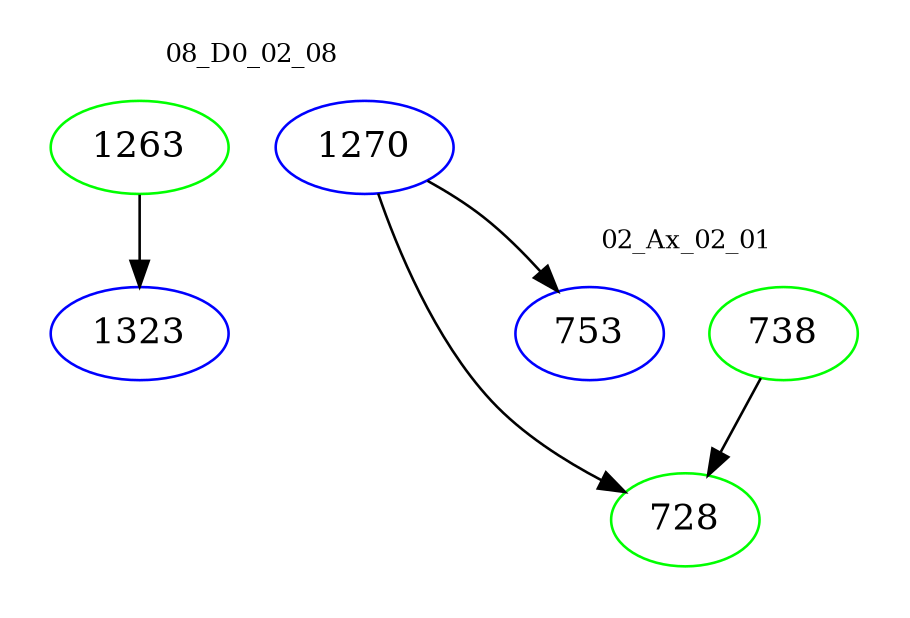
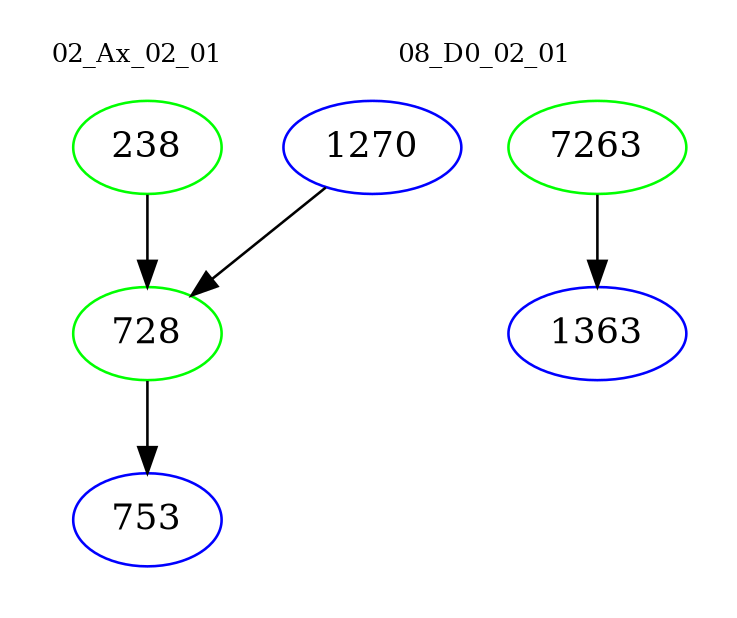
(252, 56) -> (485, 56)
(140, 147) -> (597, 147)
(510, 240) -> (147, 414)
(140, 334) -> (597, 334)
(784, 334) -> (147, 147)
